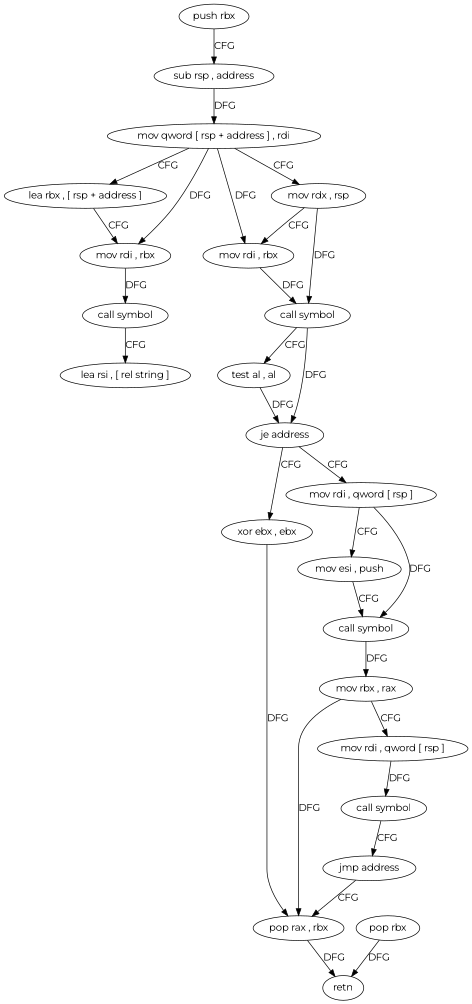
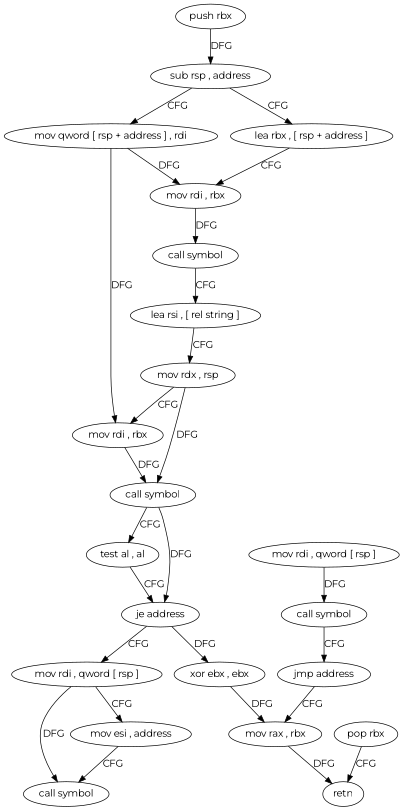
(224, 46) -> (221, 46)
(225, 106) -> (178, 106)
(153, 165) -> (258, 104)
(264, 165) -> (192, 342)
(282, 405) -> (154, 585)
(291, 465) -> (205, 645)
(349, 569) -> (131, 734)
(366, 689) -> none
(299, 928) -> (275, 734)
(379, 958) -> (366, 764)
